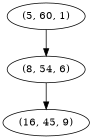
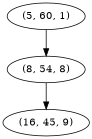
(46, 69) -> (46, 69)
